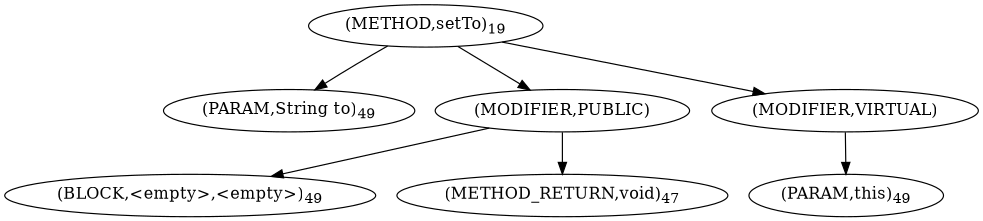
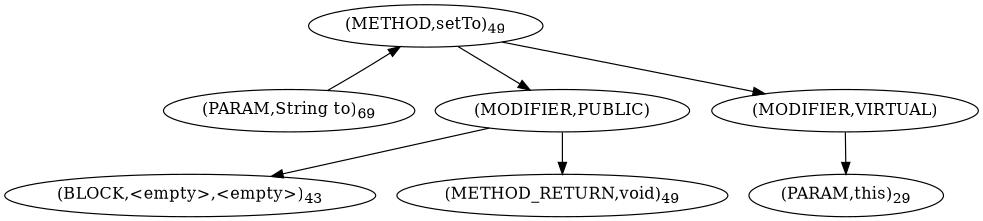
(497, 24) -> (497, 24)
(356, 64) -> (359, 72)
(367, 109) -> (367, 109)
(314, 194) -> (314, 194)
(671, 194) -> (671, 194)
(902, 194) -> (902, 194)
